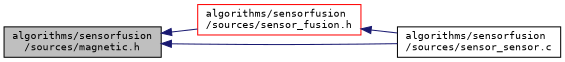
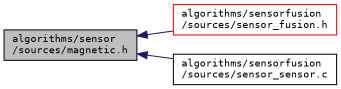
(384, 31) -> none
(83, 42) -> (70, 45)
